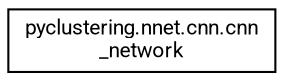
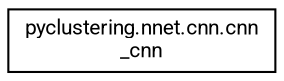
(142, 41) -> (142, 41)
